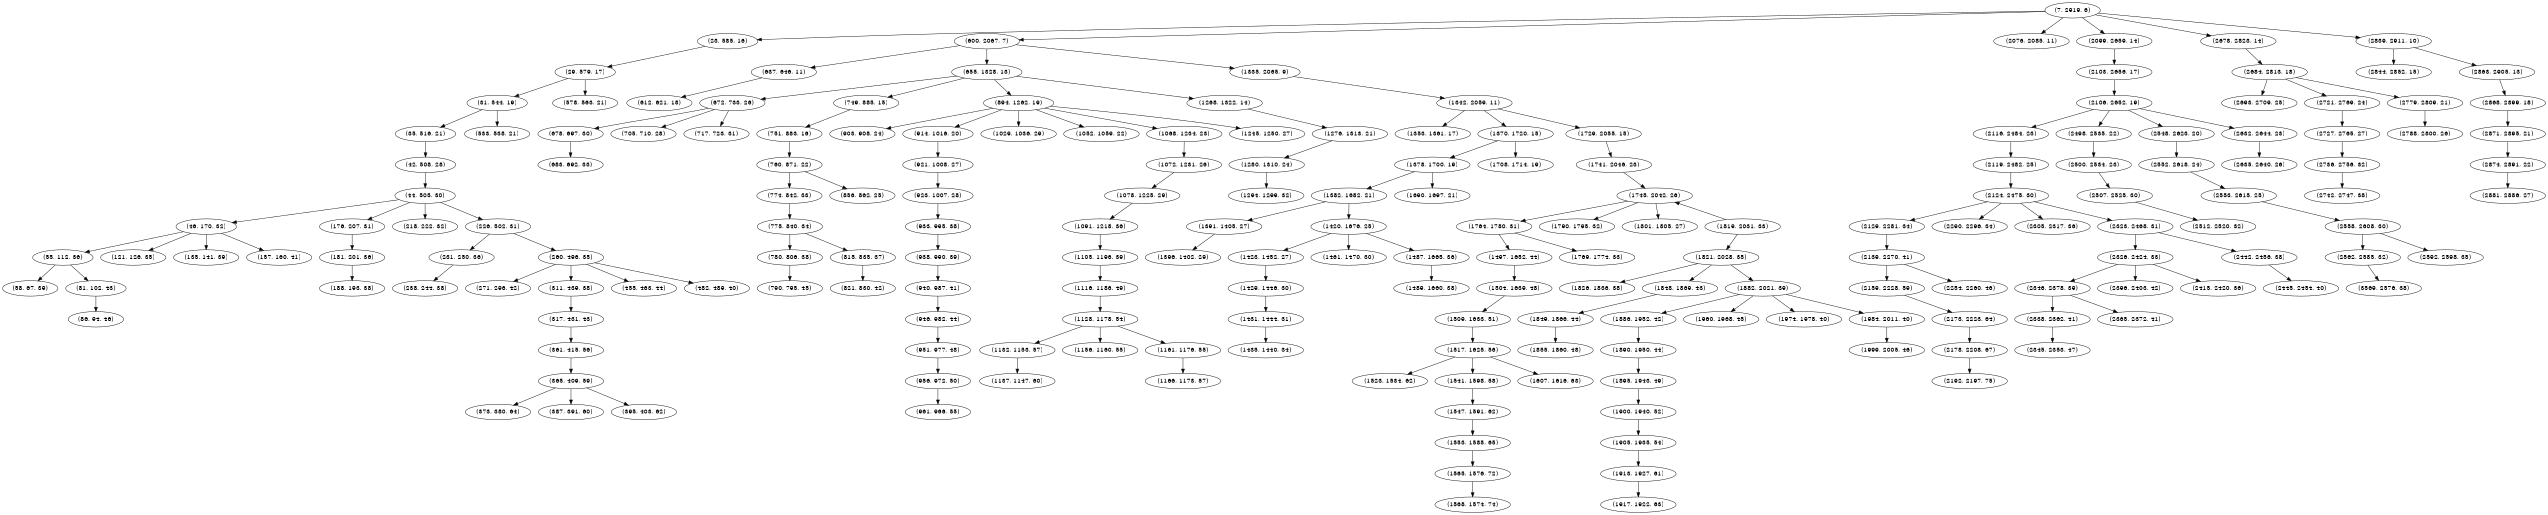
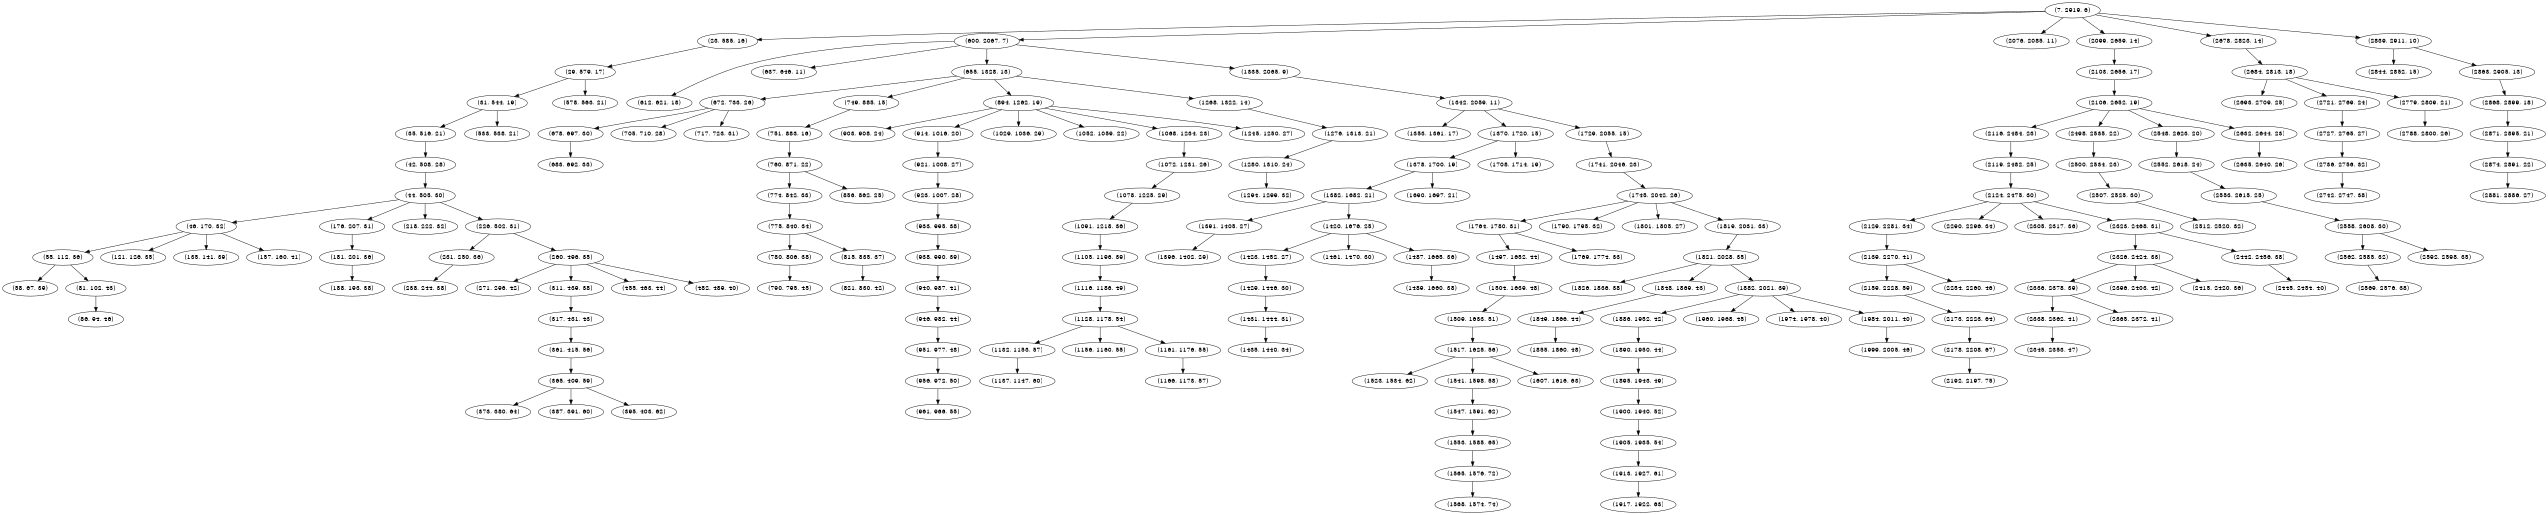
(724, 87) -> (811, 52)
(1703, 211) -> (1695, 211)
(2052, 288) -> (2052, 288)
(2384, 288) -> (2384, 288)
